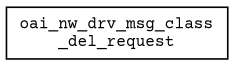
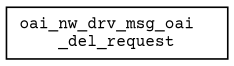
(117, 33) -> (117, 33)
